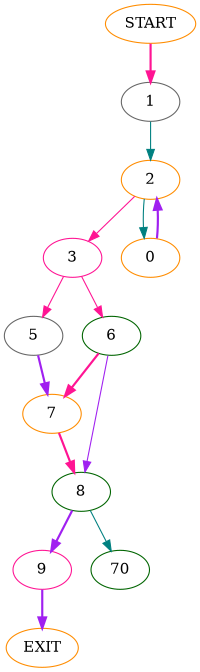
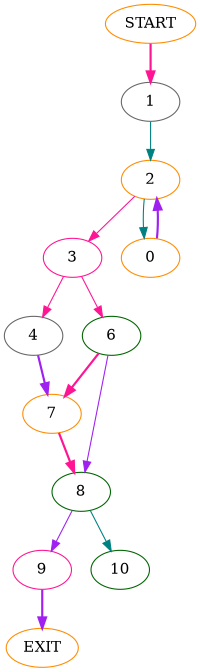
(34, 336) -> (34, 336)
(64, 526) -> (64, 526)
(120, 570) -> (120, 570)
